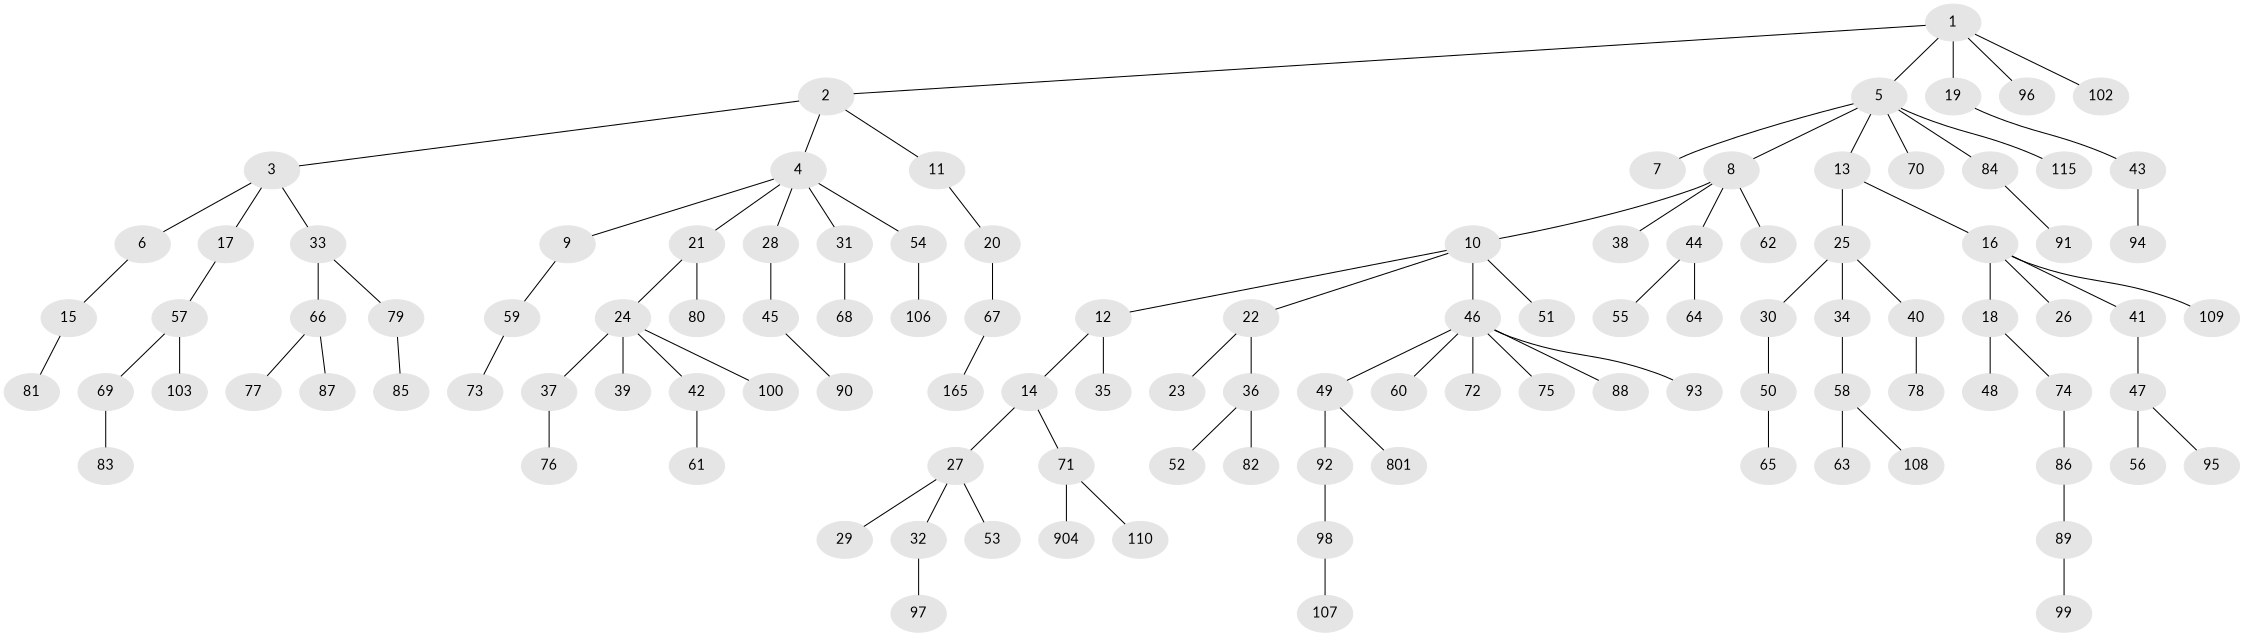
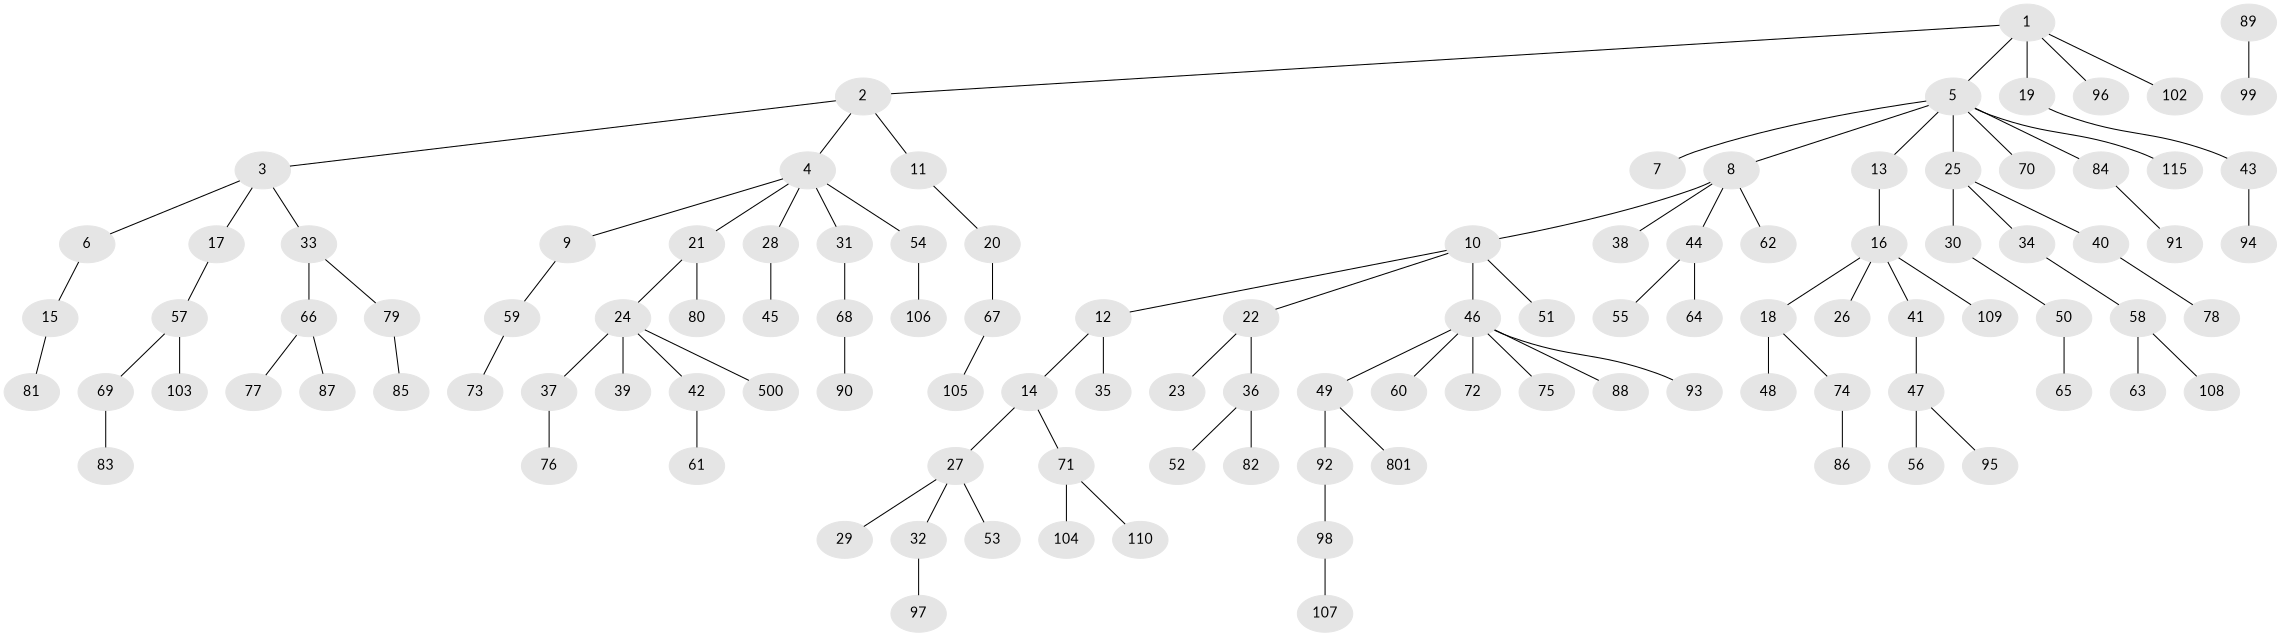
(1842, 207) -> (1953, 134)
(808, 355) -> (845, 355)
(771, 392) -> (771, 392)
(956, 392) -> (956, 392)
(2064, 503) -> none
(1066, 540) -> (1066, 540)
